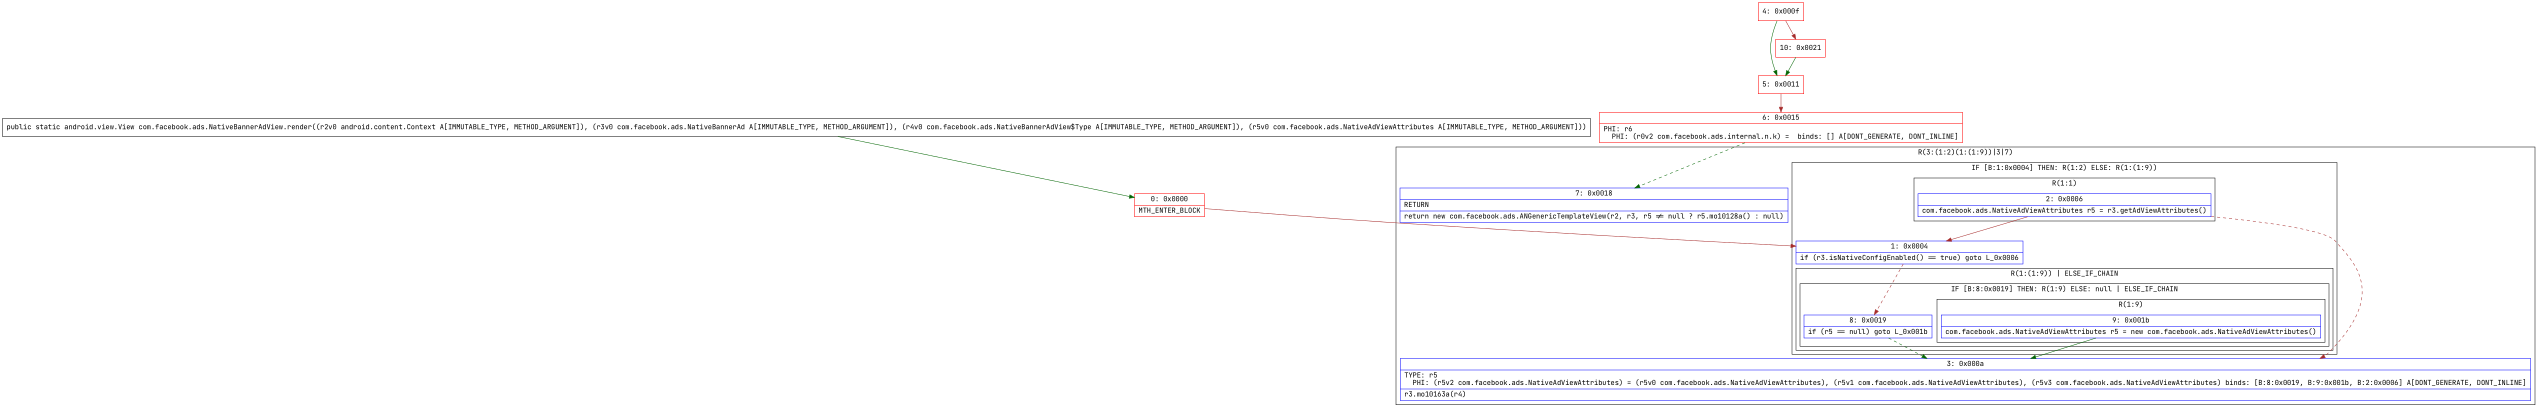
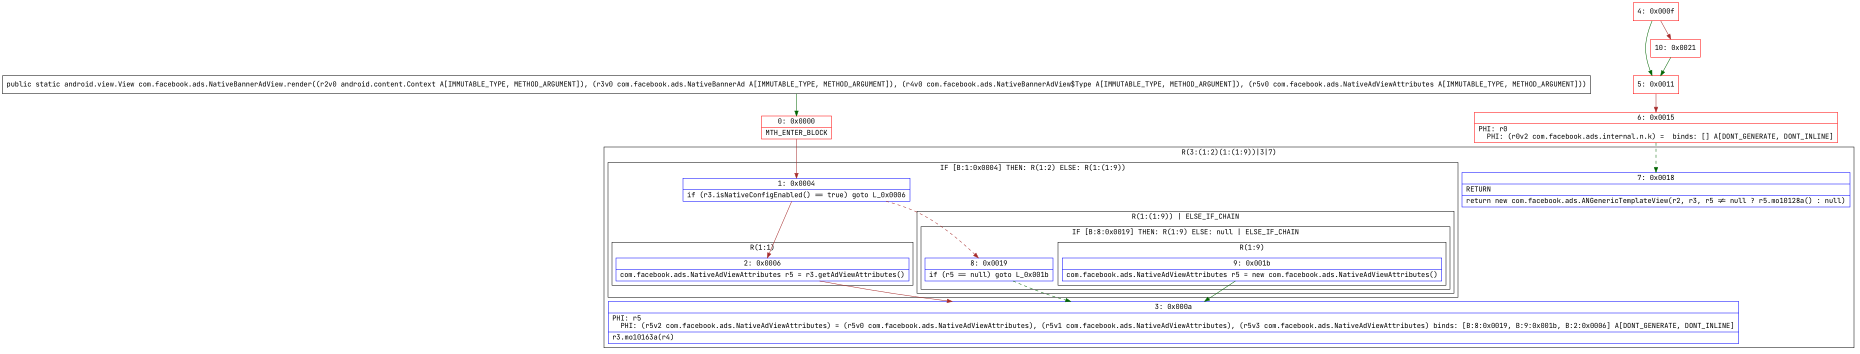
(1620, 129) -> (1495, 129)
(1989, 228) -> (781, 227)
(2333, 239) -> (883, 292)
(1423, 376) -> (629, 318)
